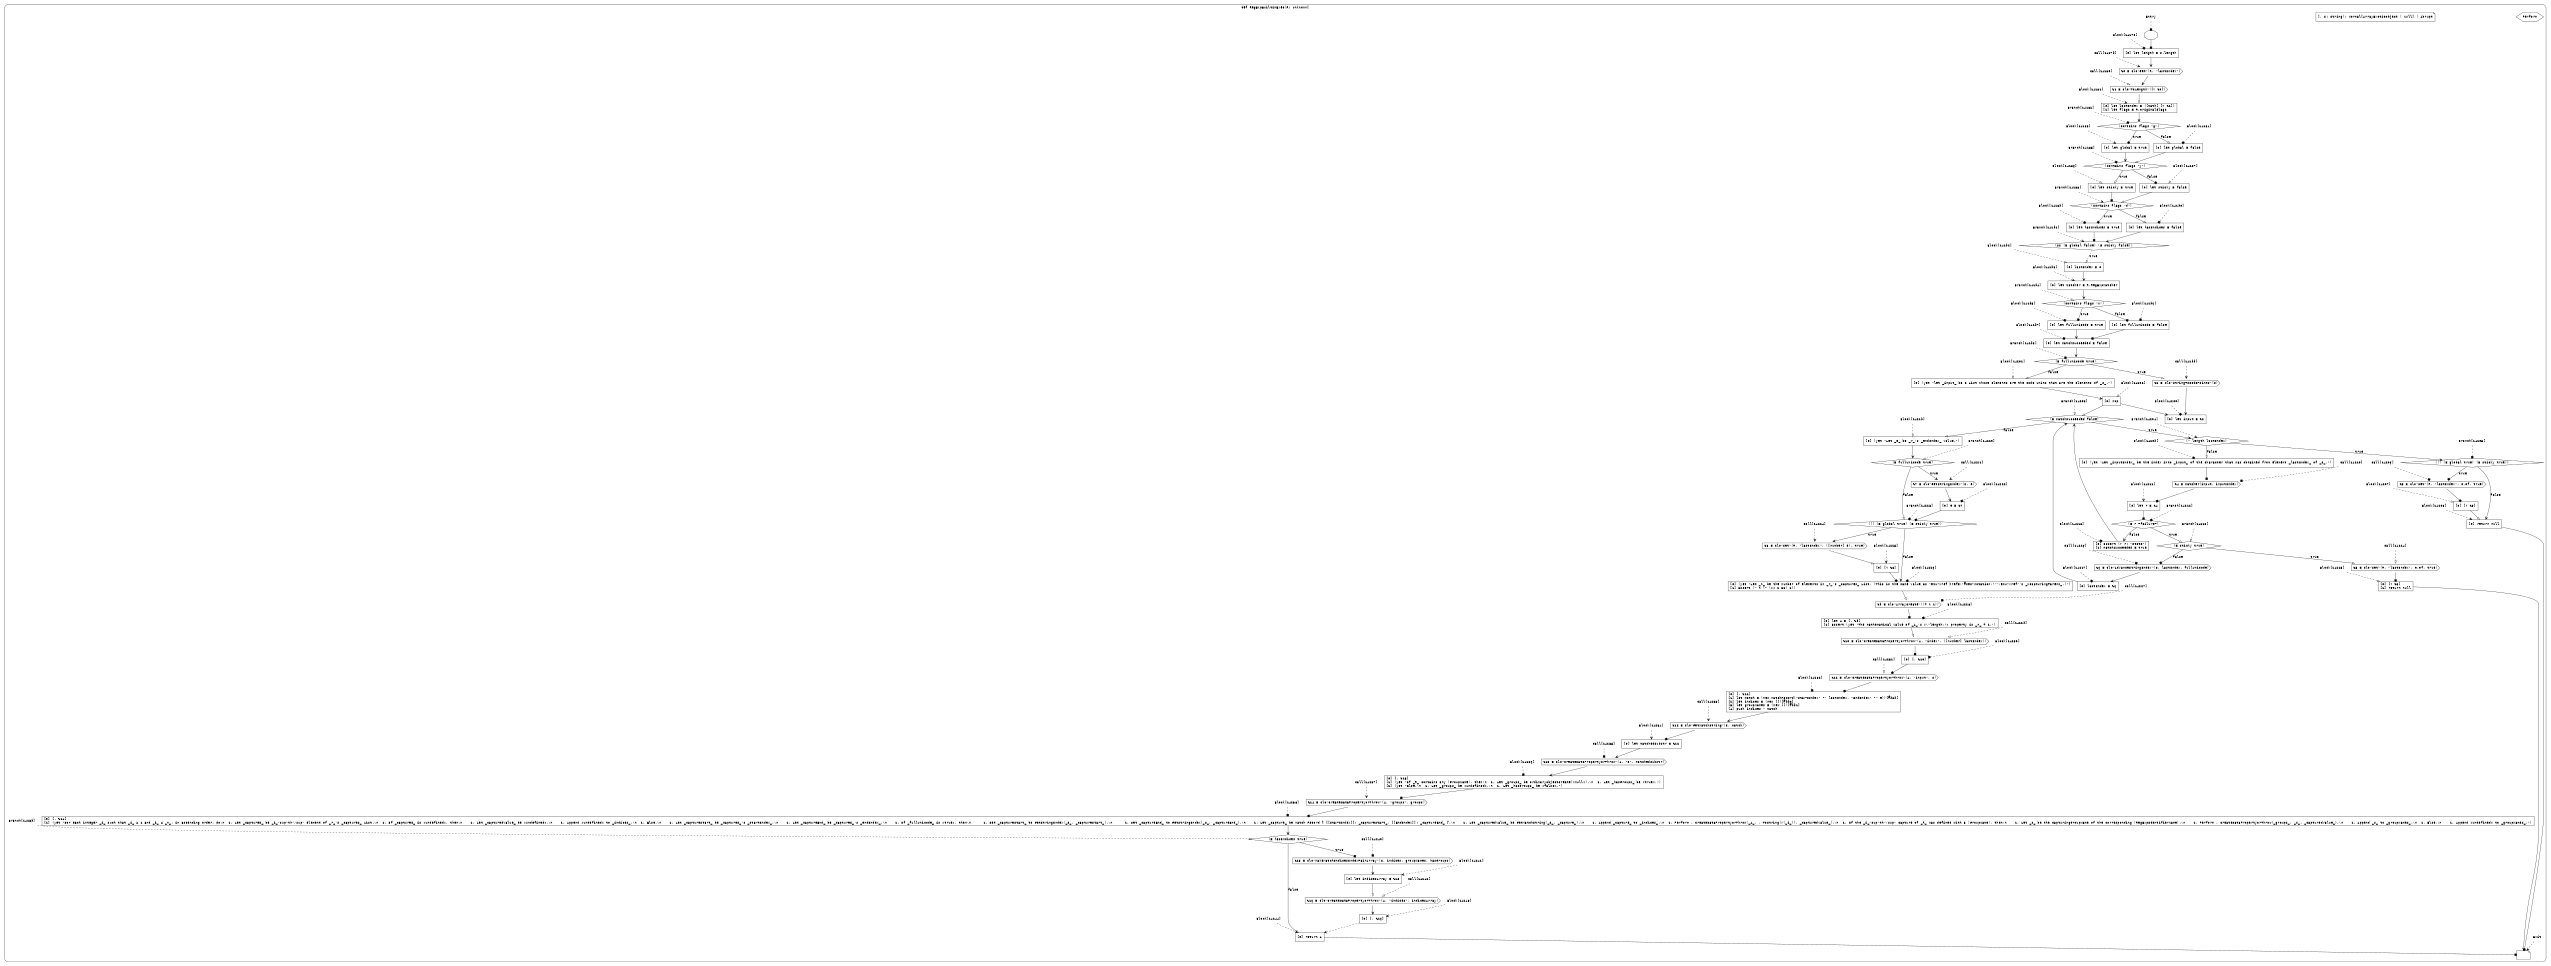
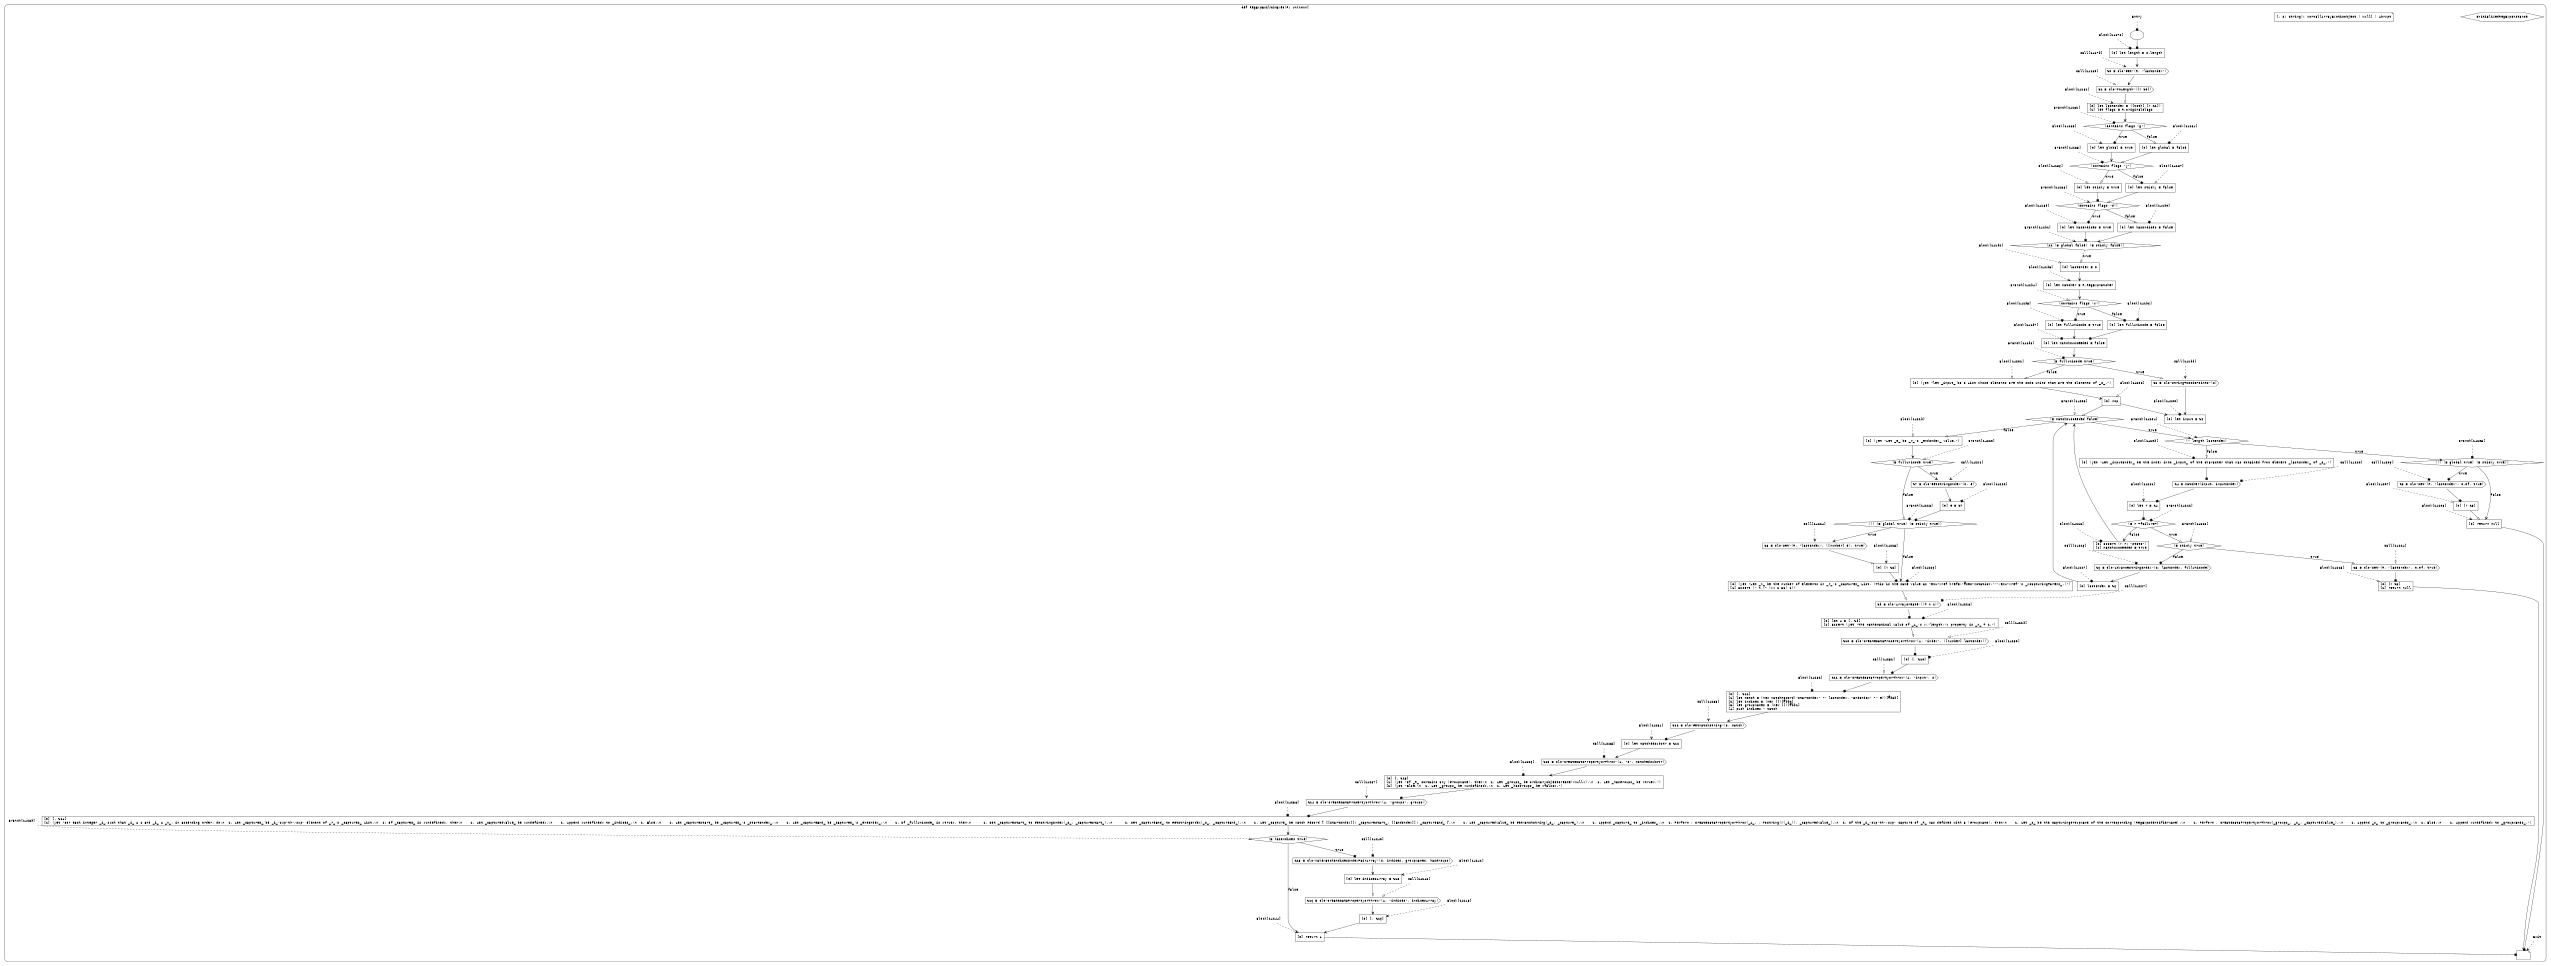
(2530, 17) -> (2502, 17)
(1343, 927) -> (1343, 927)
